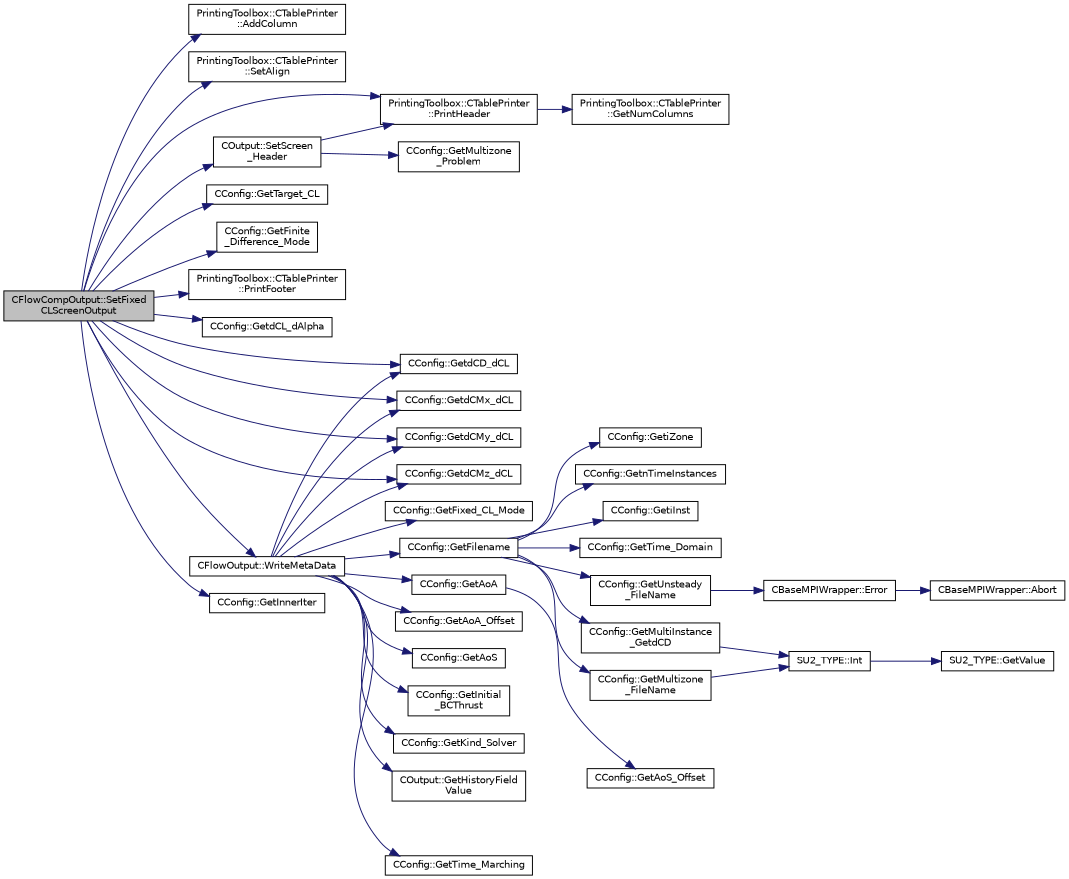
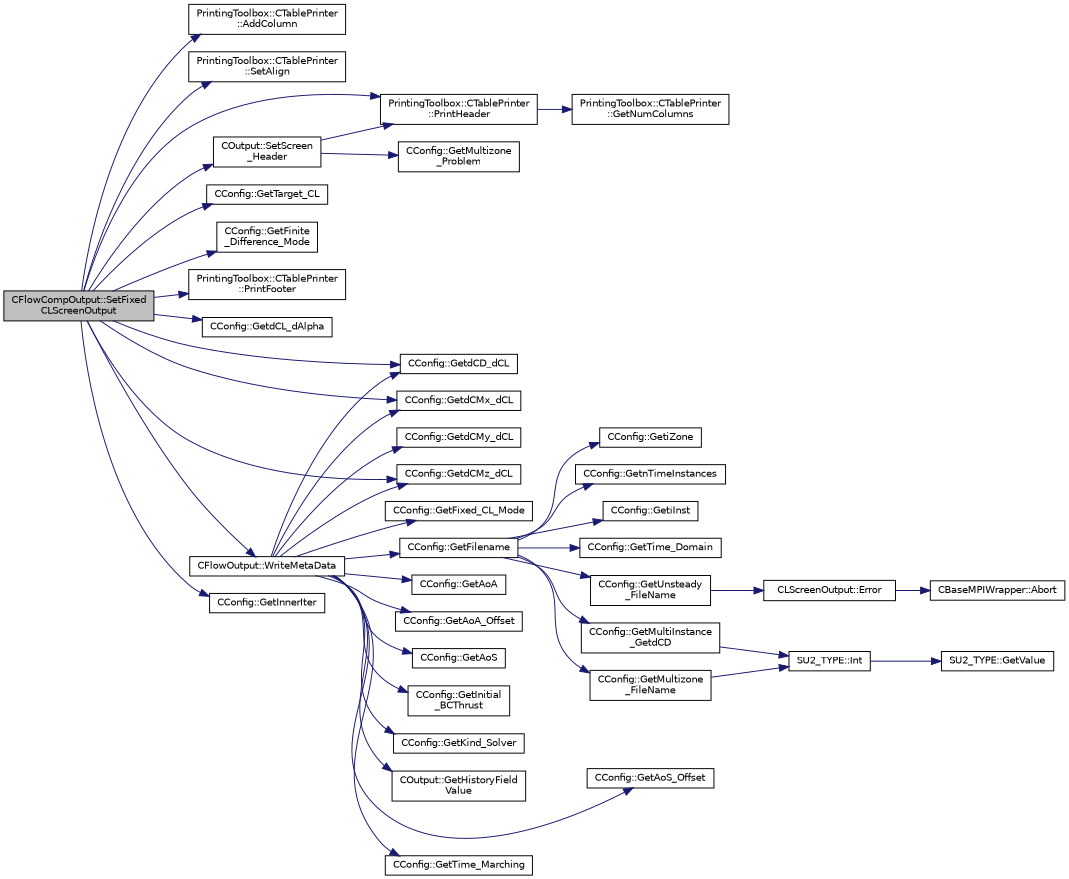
(225, 414) -> none
(830, 591) -> (830, 591)
(560, 676) -> (381, 811)
